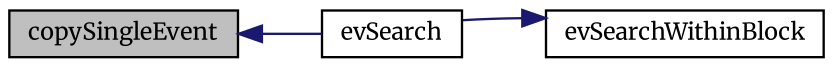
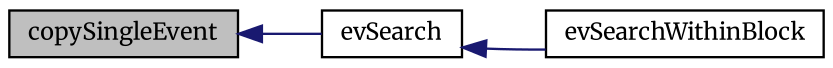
(492, 19) -> (516, 49)
